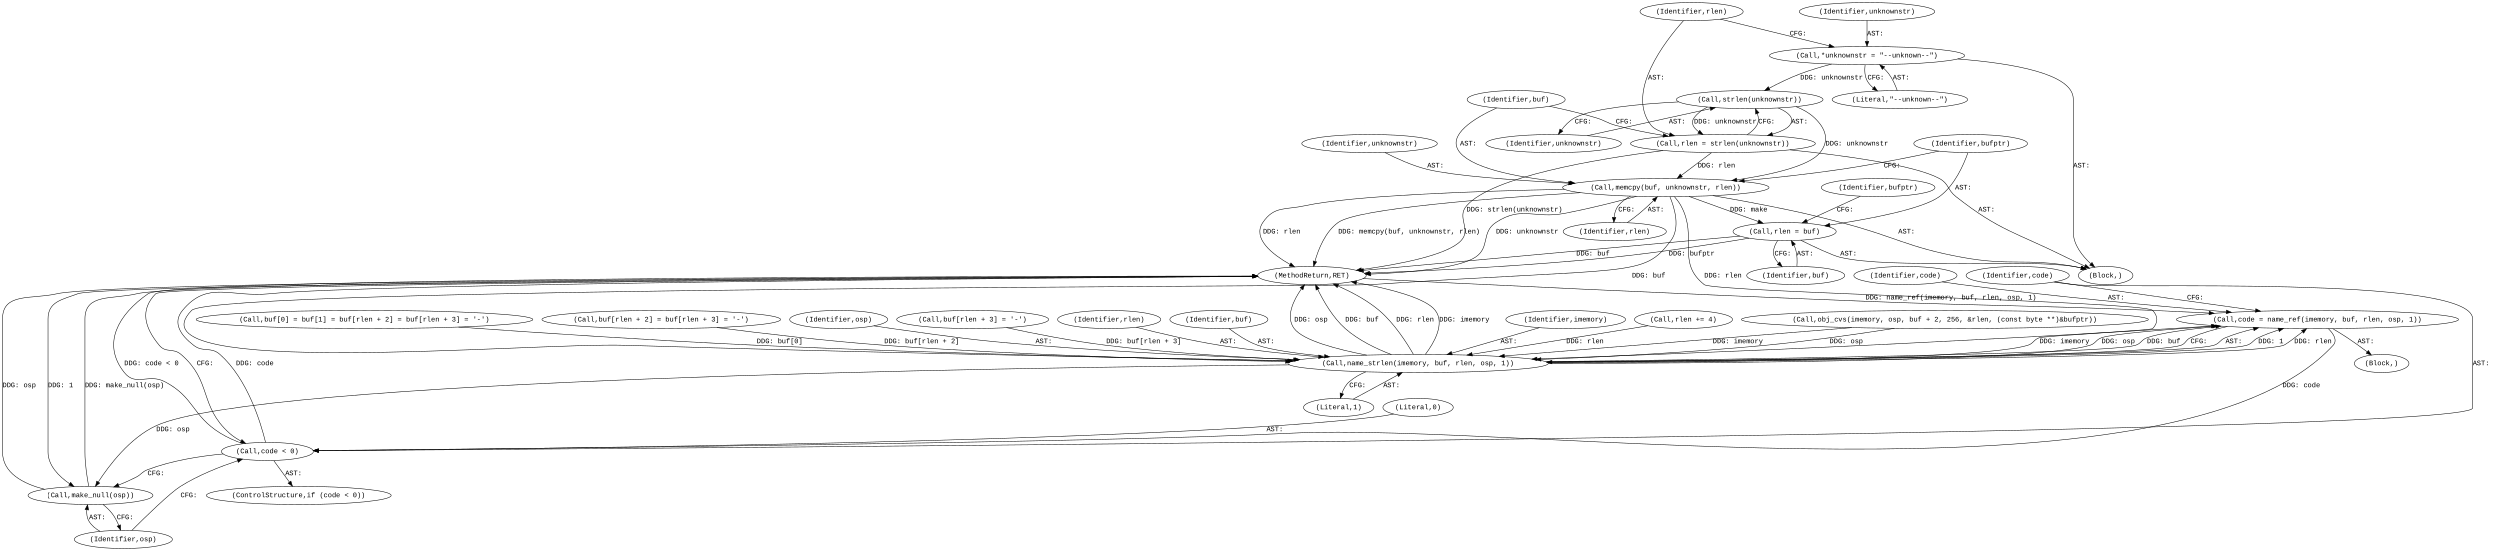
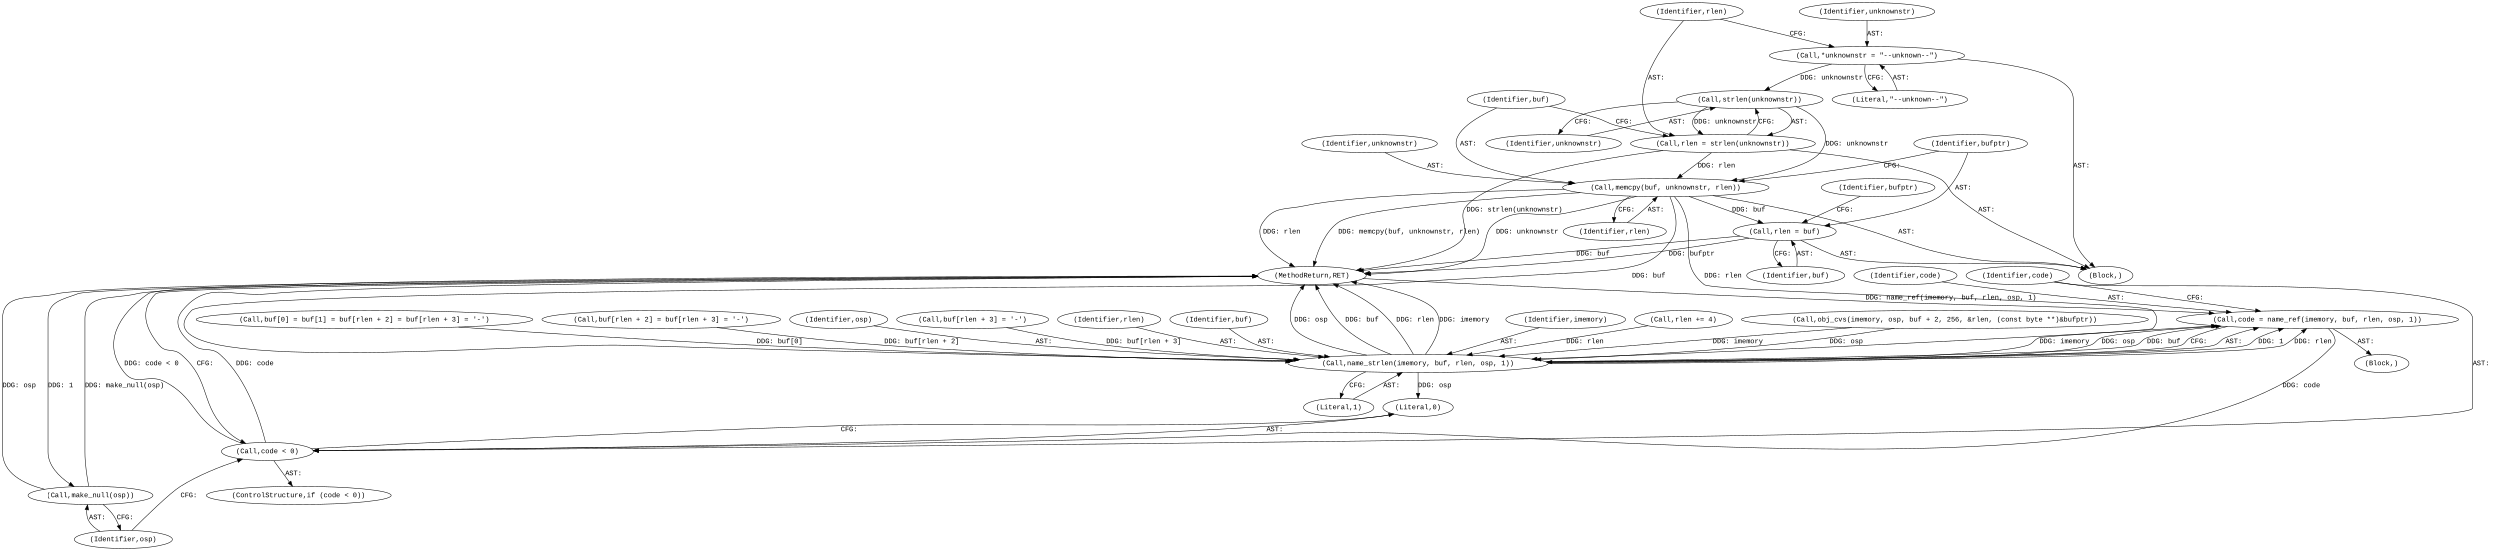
(1749, 210) -> (1749, 210)
(680, 378) -> (1418, 383)
(169, 463) -> (850, 426)
